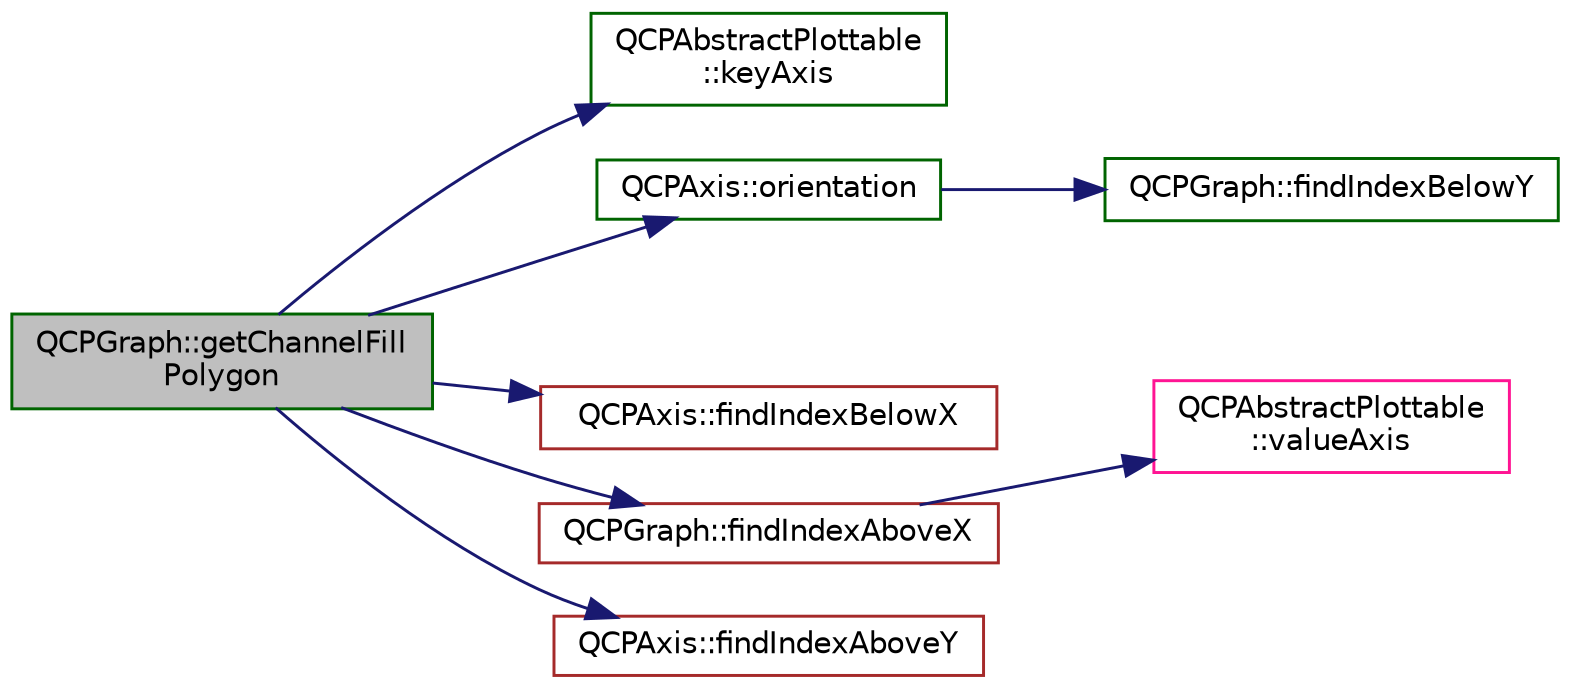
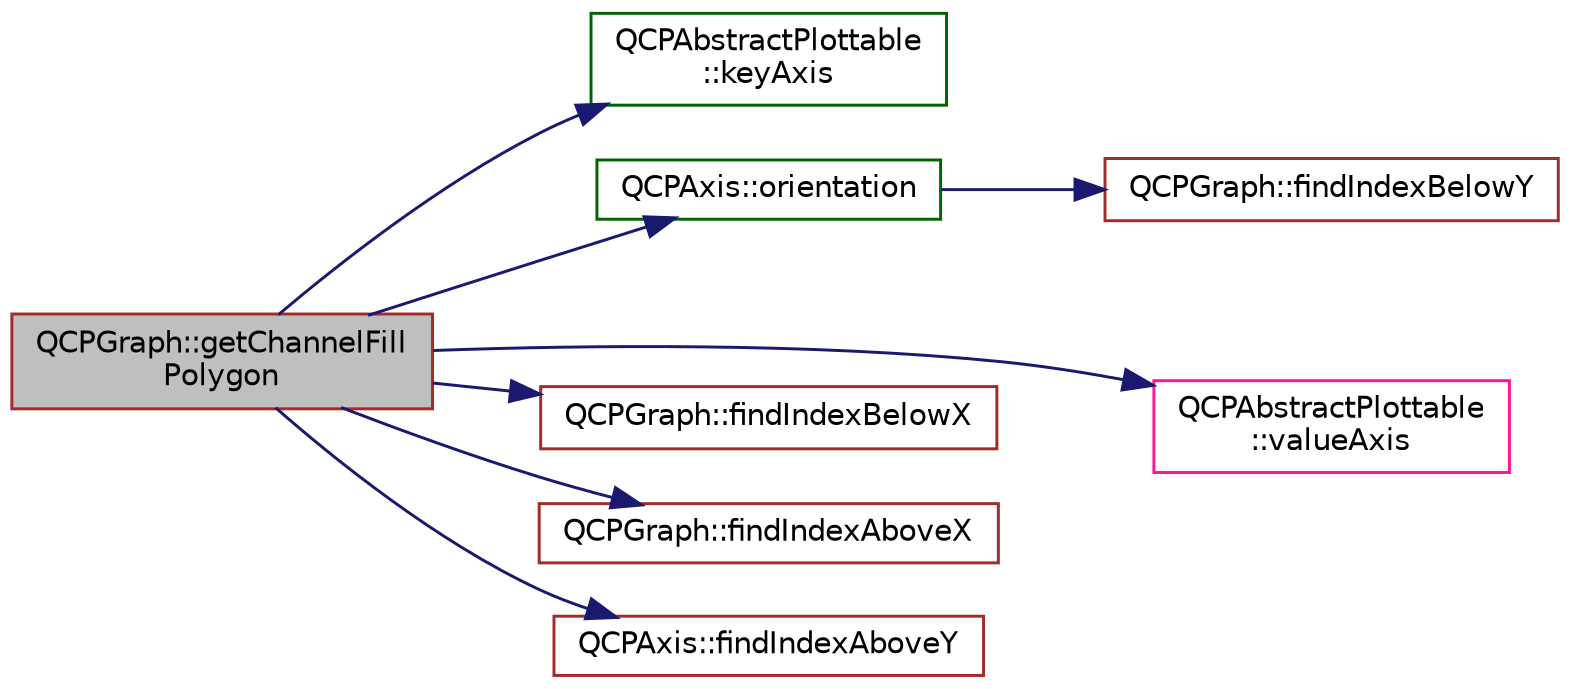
(1332, 190) -> (1332, 190)
(222, 361) -> (222, 361)
(769, 418) -> (769, 418)
(1022, 485) -> (779, 348)
